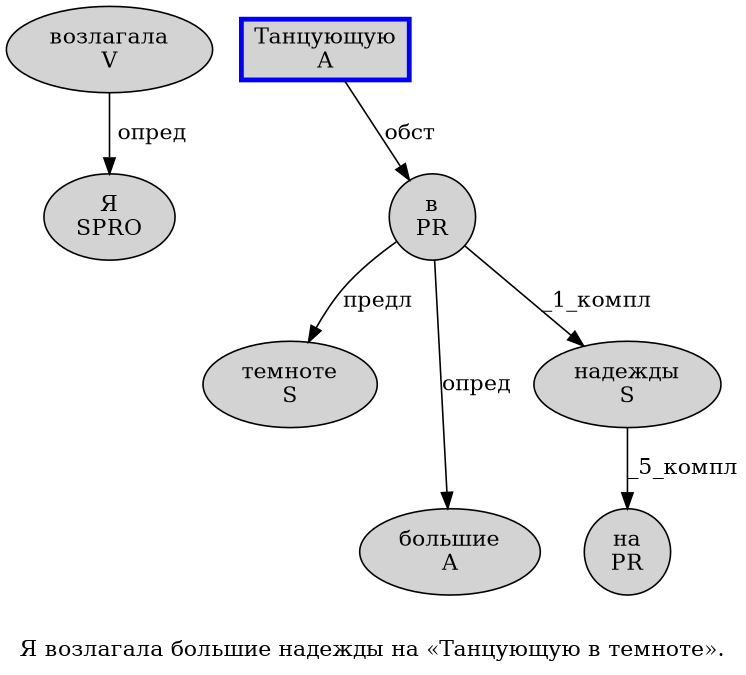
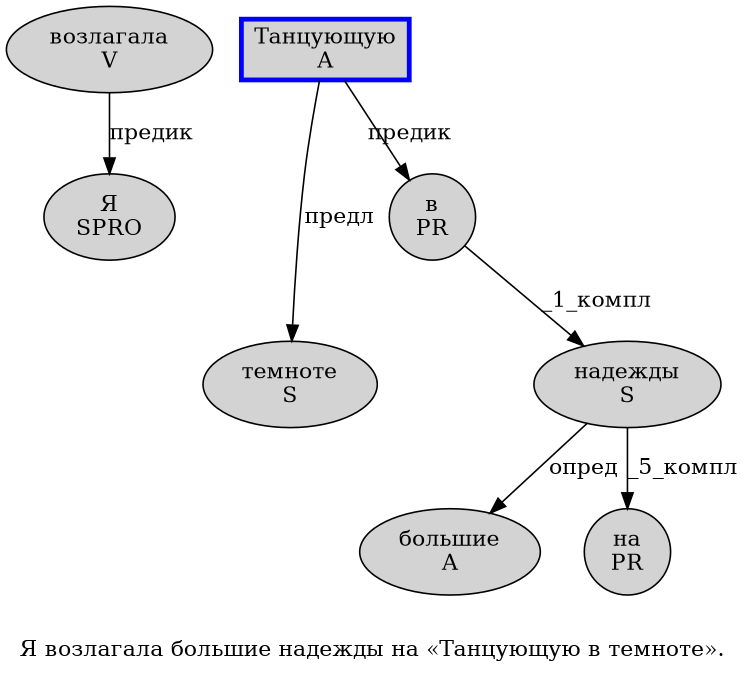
(152, 133) -> (152, 133)
(410, 133) -> (410, 133)
(351, 280) -> (302, 202)
(441, 376) -> (545, 463)
